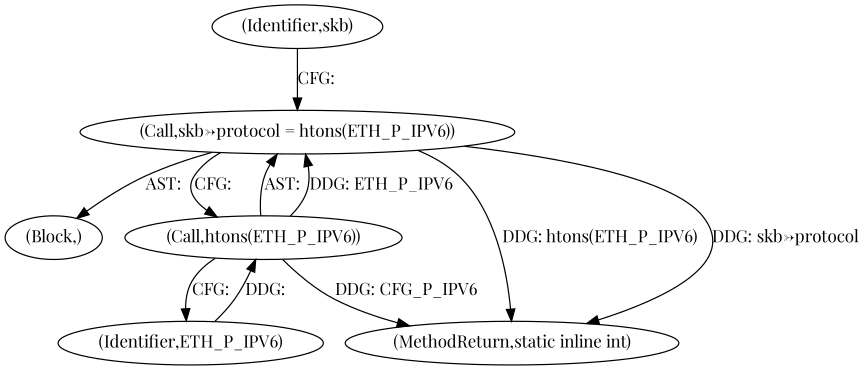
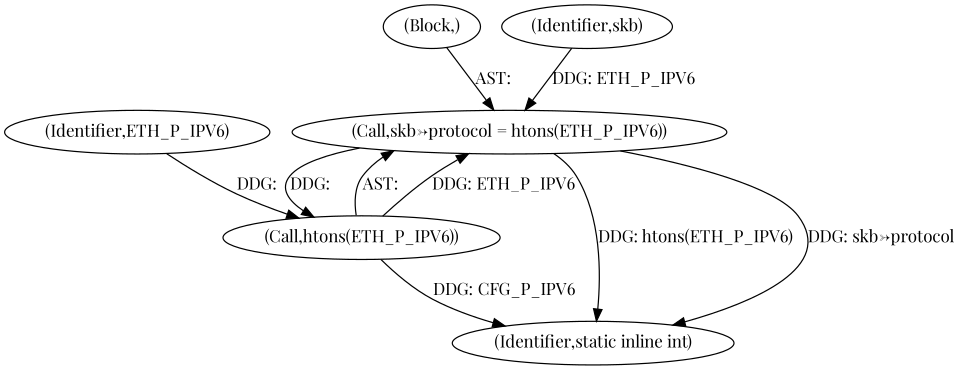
(319, 79) -> (624, 79)
(146, 176) -> (467, 74)
(216, 185) -> (312, 185)
(193, 279) -> none
(512, 343) -> (593, 343)
